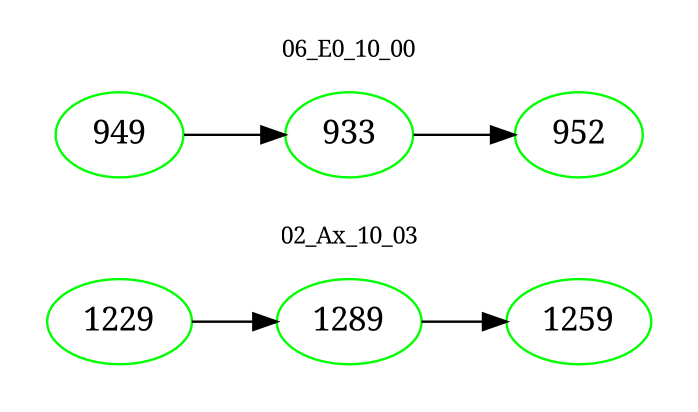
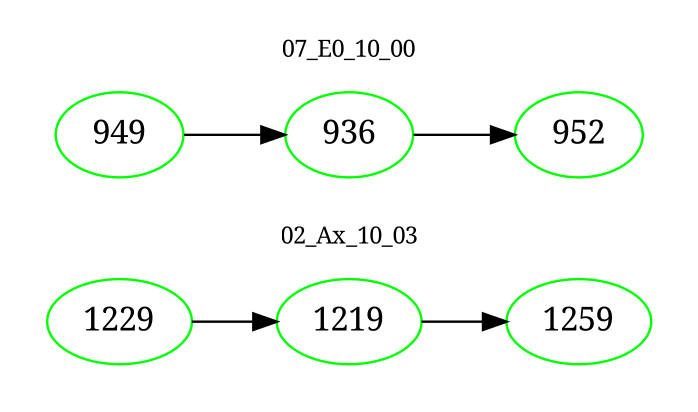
(349, 51) -> (349, 51)
(349, 135) -> (349, 135)
(349, 322) -> (349, 322)
